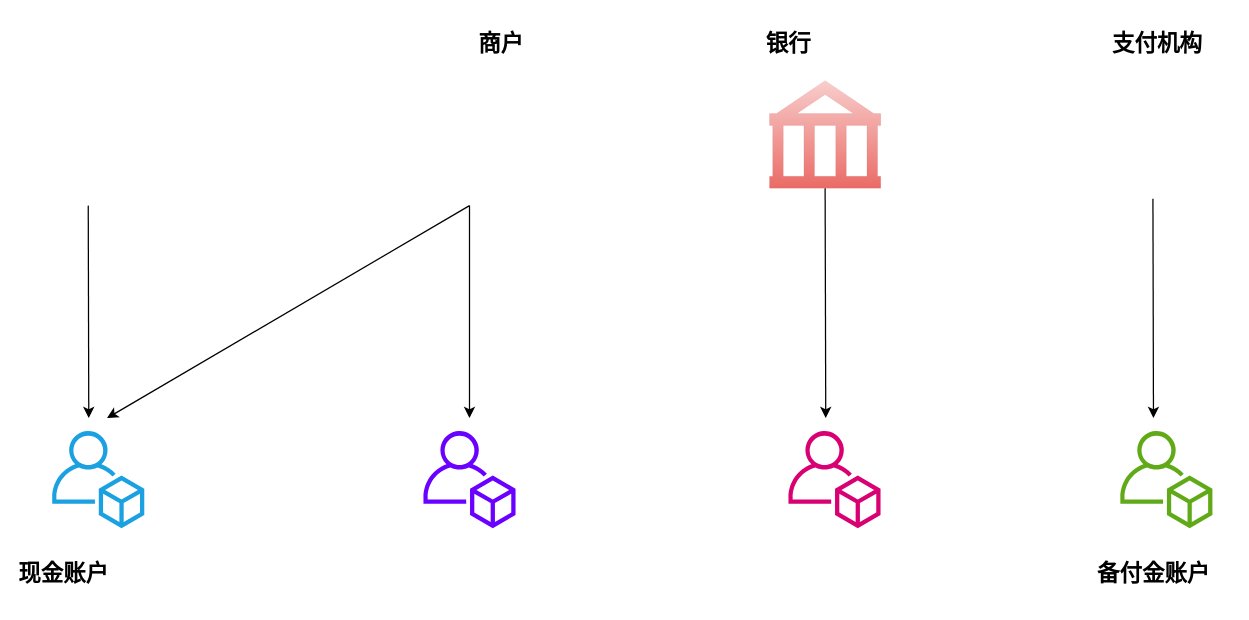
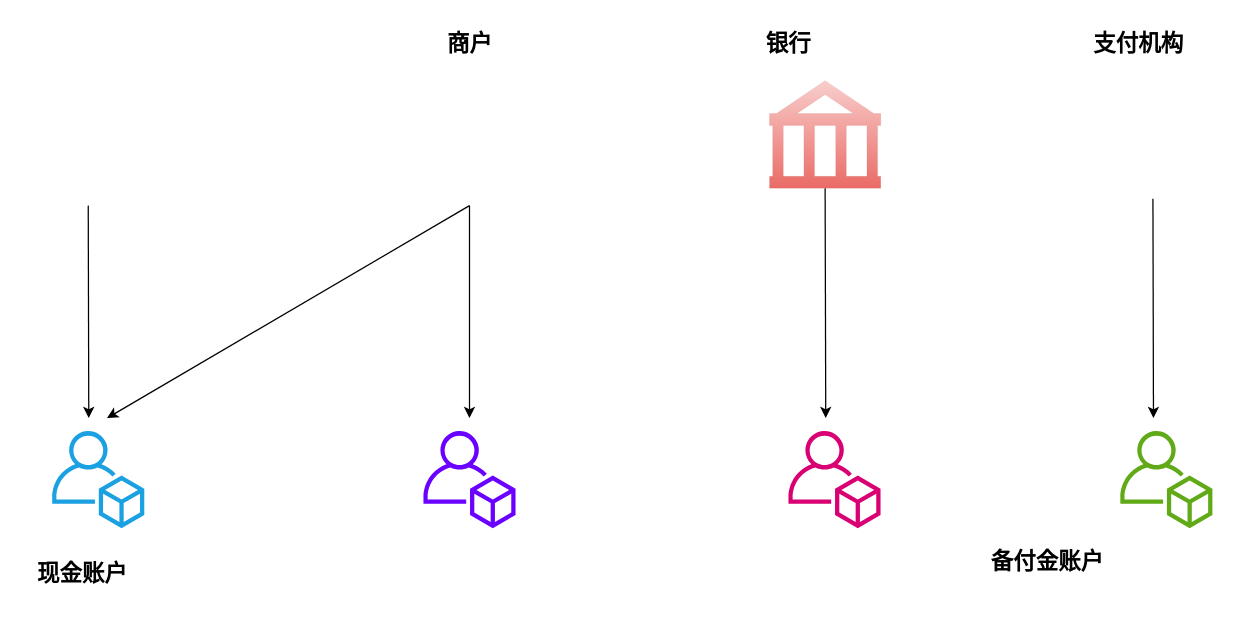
(501, 44) -> (469, 44)
(1156, 44) -> (1138, 44)
(63, 574) -> (82, 574)
(1153, 574) -> (1047, 562)
